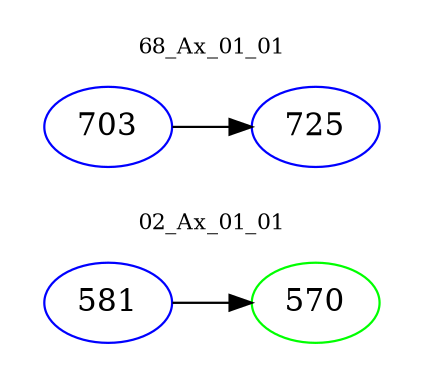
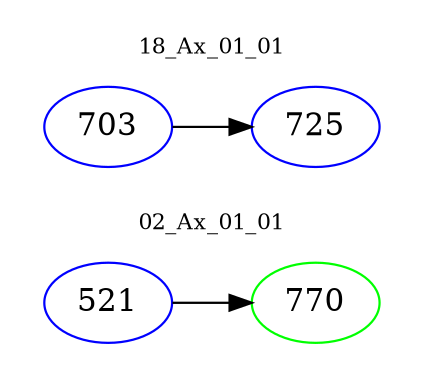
(212, 48) -> (212, 48)
(108, 303) -> (108, 303)
(316, 303) -> (316, 303)
